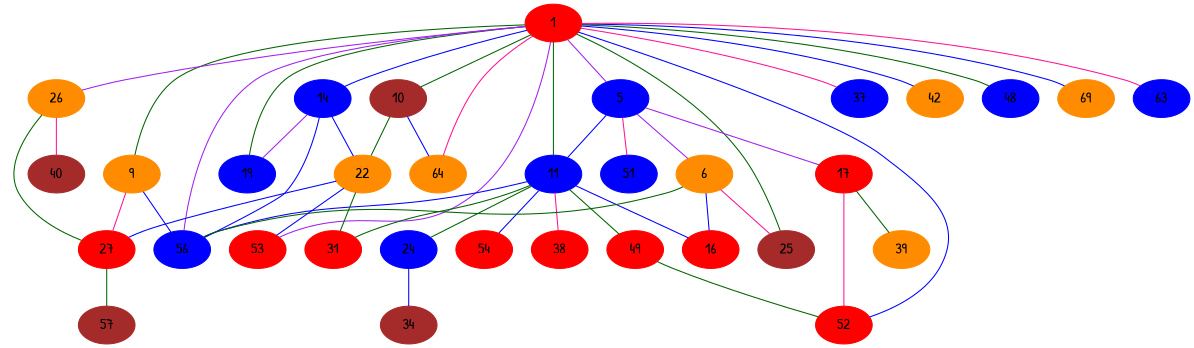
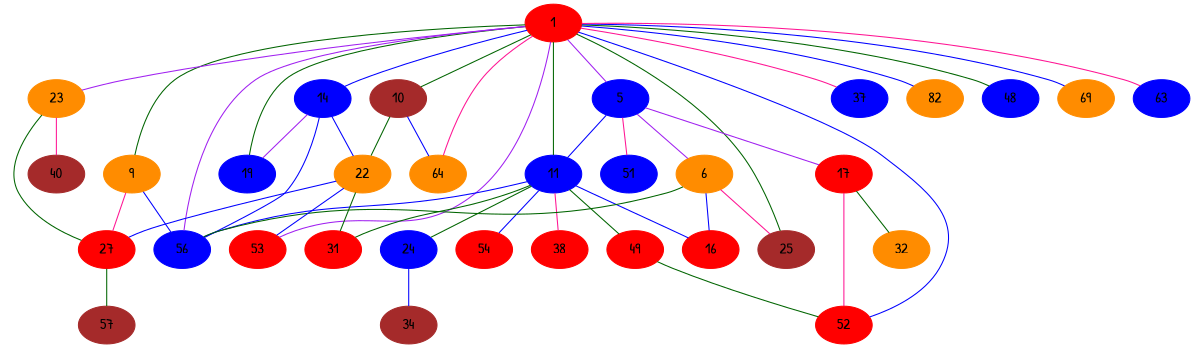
(56, 99) -> (56, 99)
(935, 99) -> (935, 99)
(902, 250) -> (902, 250)
